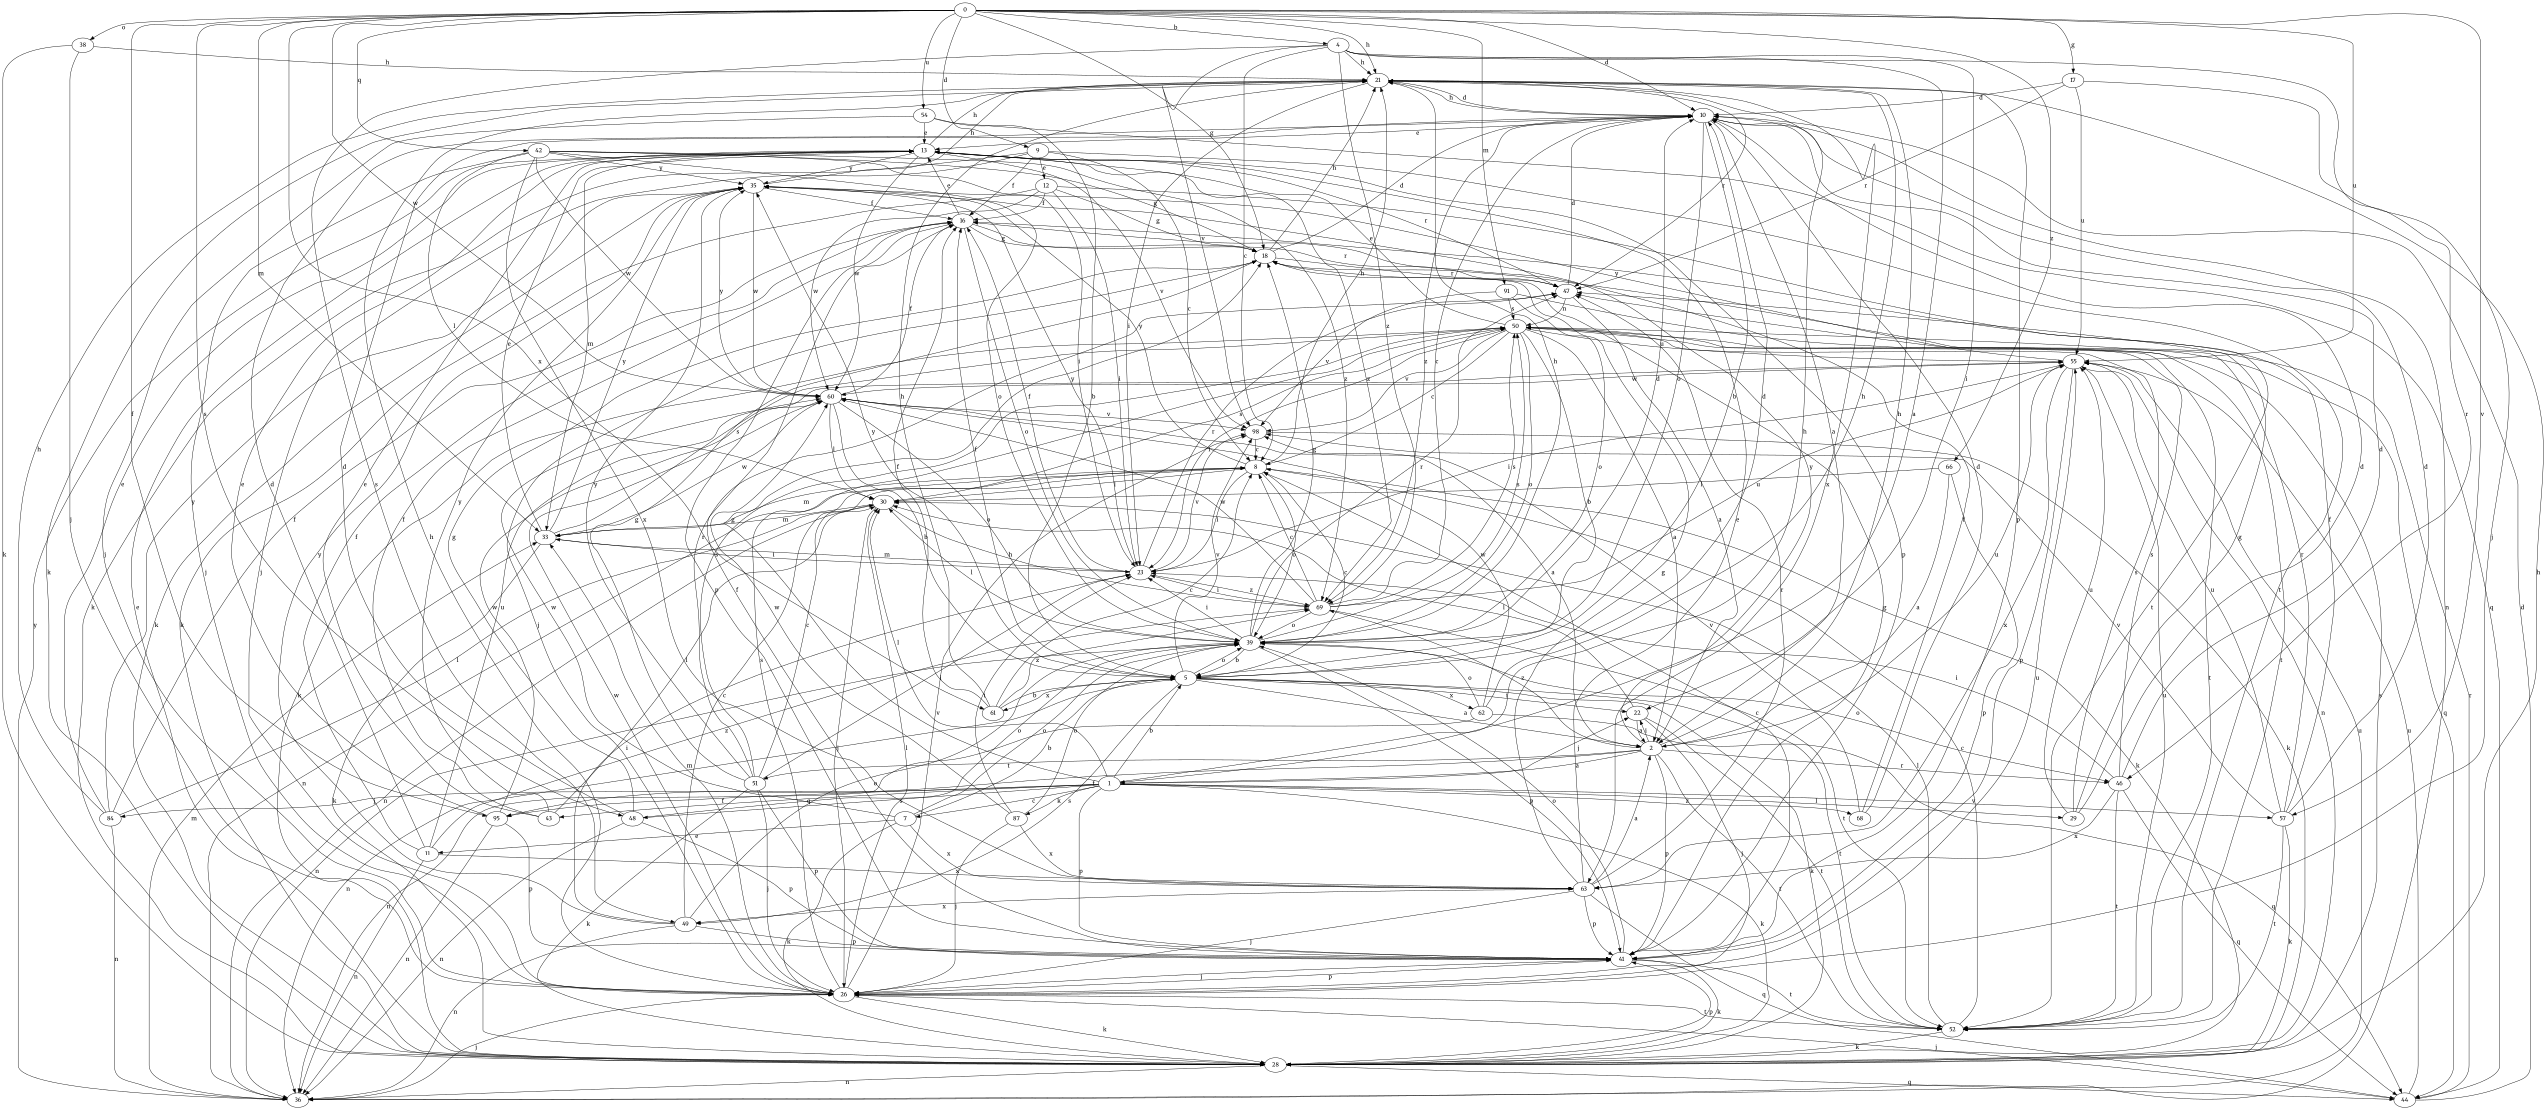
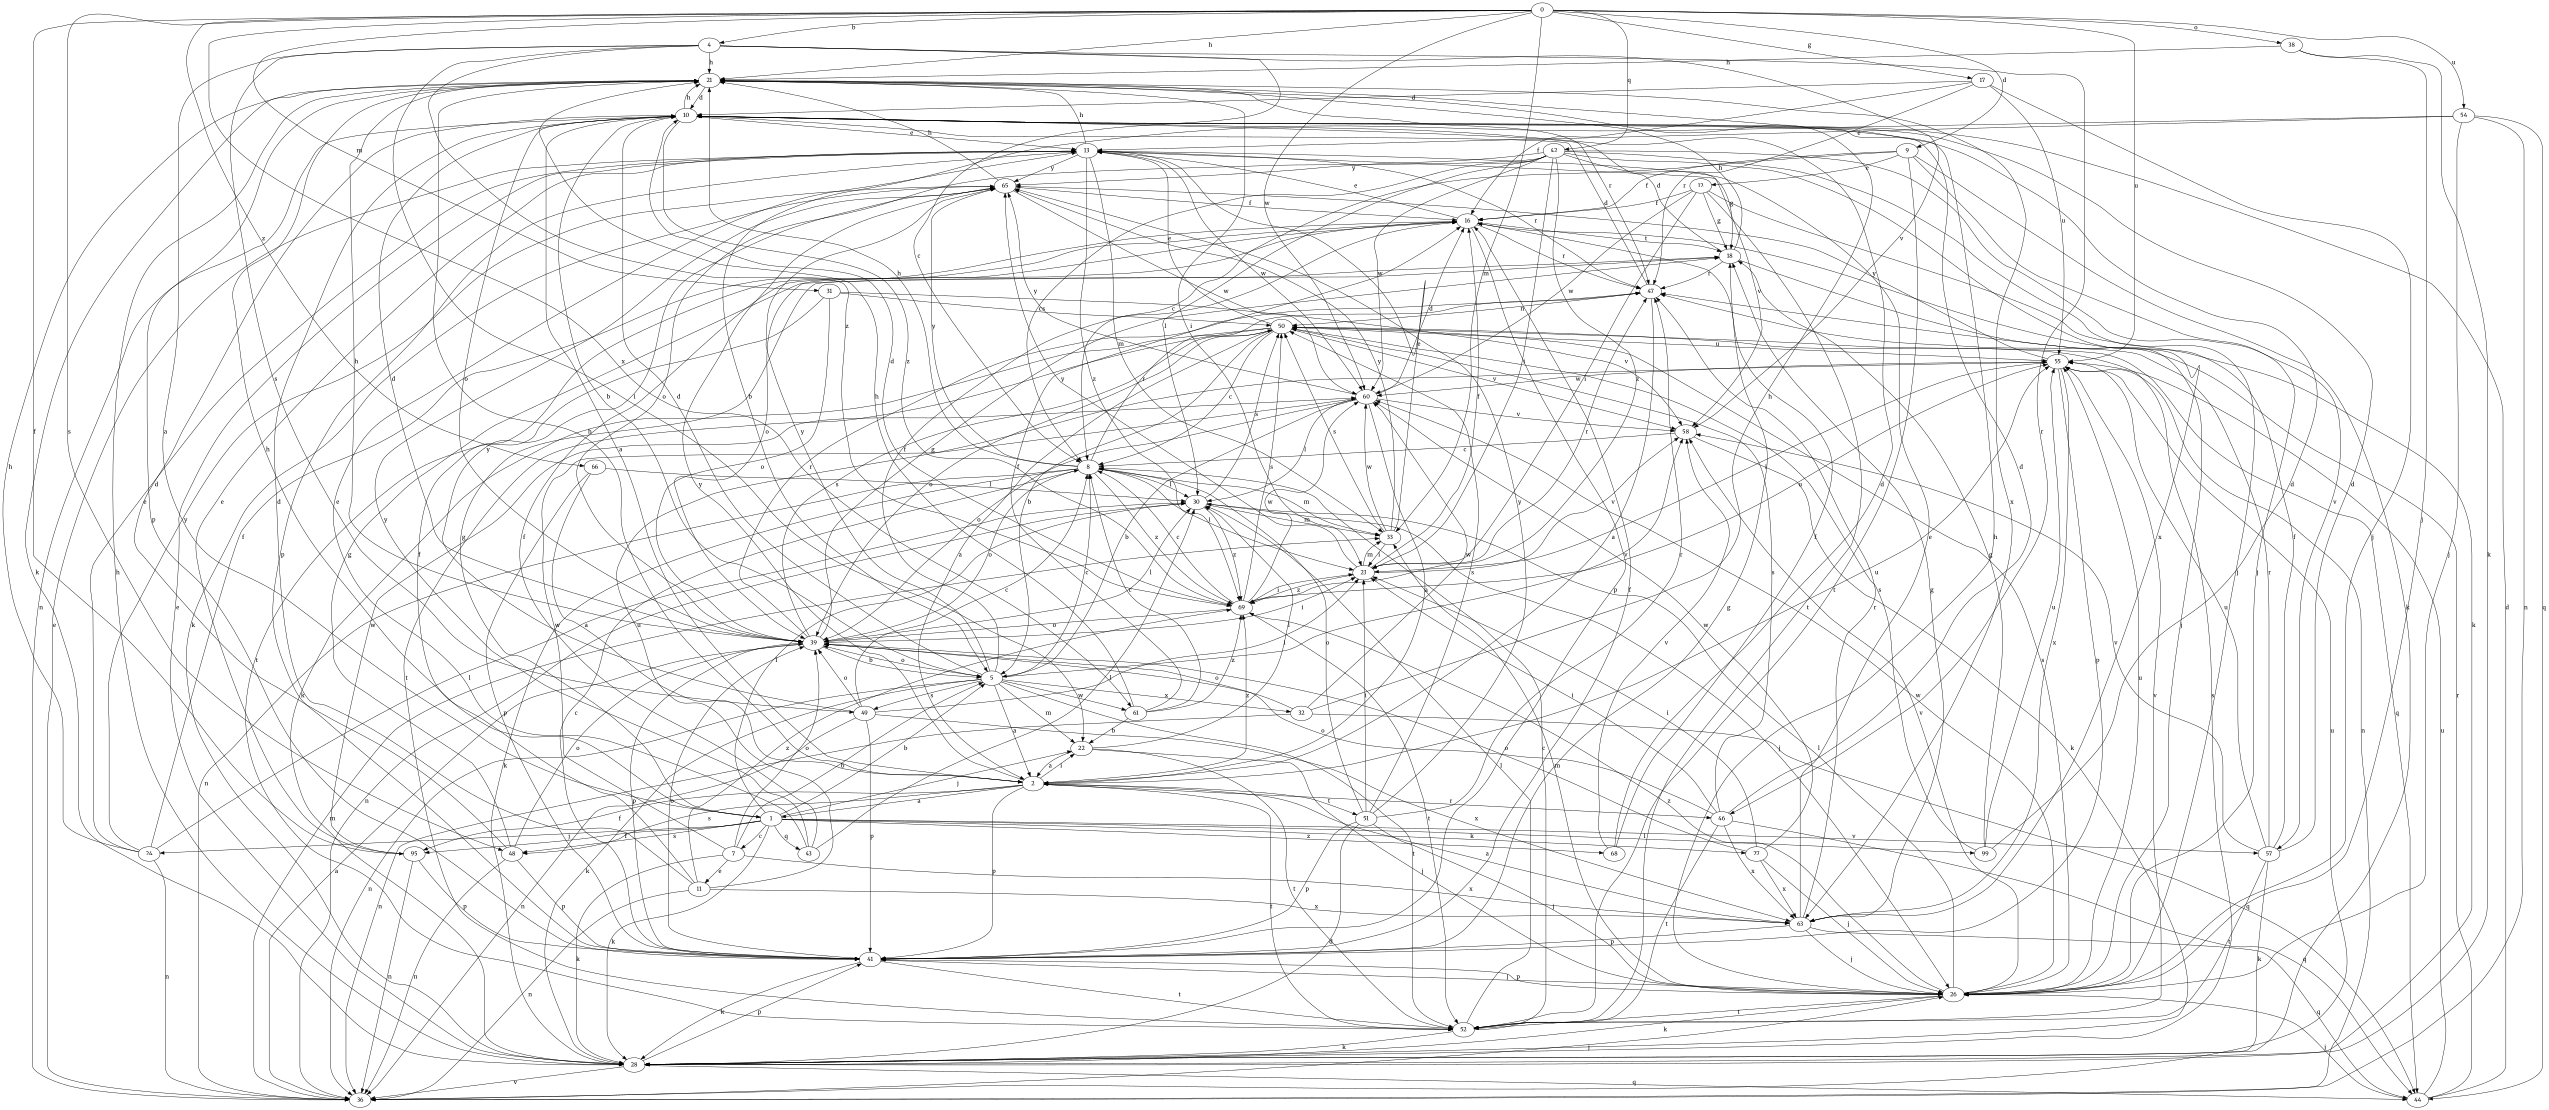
(2218, 24) -> (2159, 341)
(1489, 25) -> none
(1153, 93) -> none
none -> (1734, 118)
(753, 186) -> (1005, 186)
none -> (1178, 213)
(1003, 239) -> (1646, 239)
(1507, 291) -> (829, 291)
(911, 309) -> (1431, 309)
none -> (1316, 315)
(1437, 362) -> (892, 362)
(805, 385) -> none
(1290, 404) -> none
(1256, 432) -> (1686, 432)
none -> (1155, 545)
(1010, 555) -> (1235, 555)
(35, 625) -> (55, 625)
(808, 625) -> (1328, 643)
(1045, 690) -> (1110, 730)
(1048, 696) -> (1081, 696)
(1507, 696) -> (1049, 713)
(2165, 696) -> (2155, 696)
(1685, 697) -> (1274, 712)
(1482, 713) -> (1301, 713)
none -> (1636, 784)
none -> (785, 804)
(110, 819) -> (149, 854)
(1016, 819) -> (1757, 854)
(2073, 819) -> (1985, 854)
(317, 872) -> (337, 872)
(1136, 896) -> (1341, 772)
(588, 924) -> (1331, 942)
(1185, 944) -> none
(556, 1041) -> none
(2173, 1051) -> (2360, 980)
none -> (2351, 1073)
(848, 1083) -> (516, 1083)
